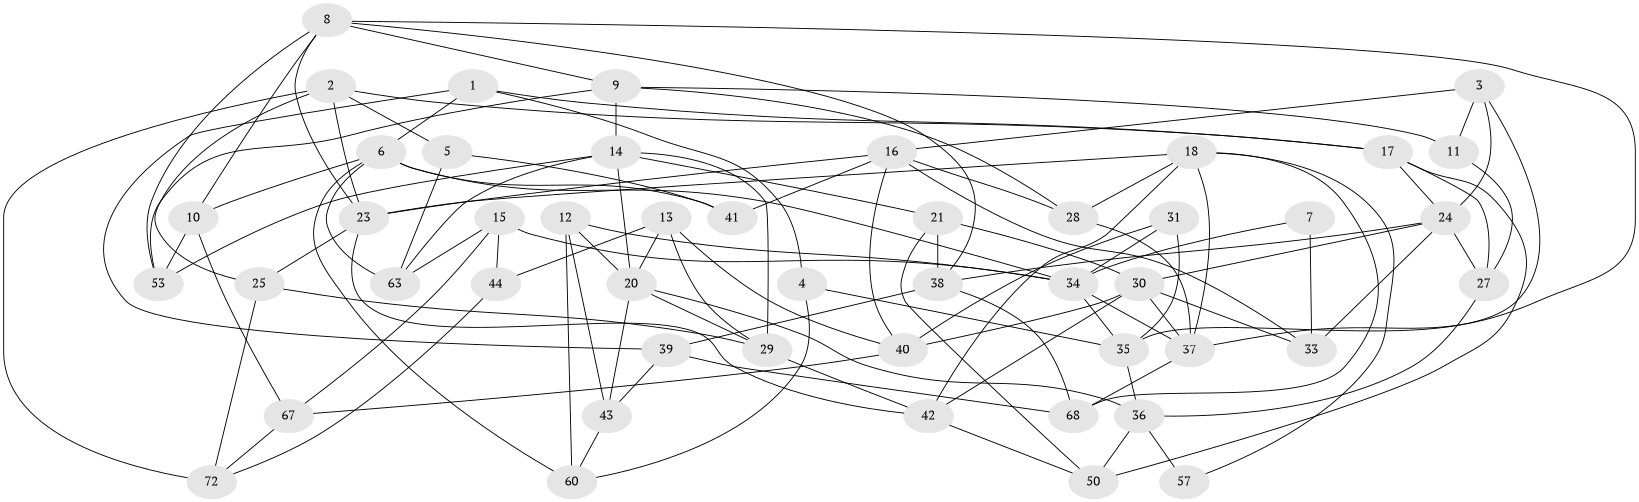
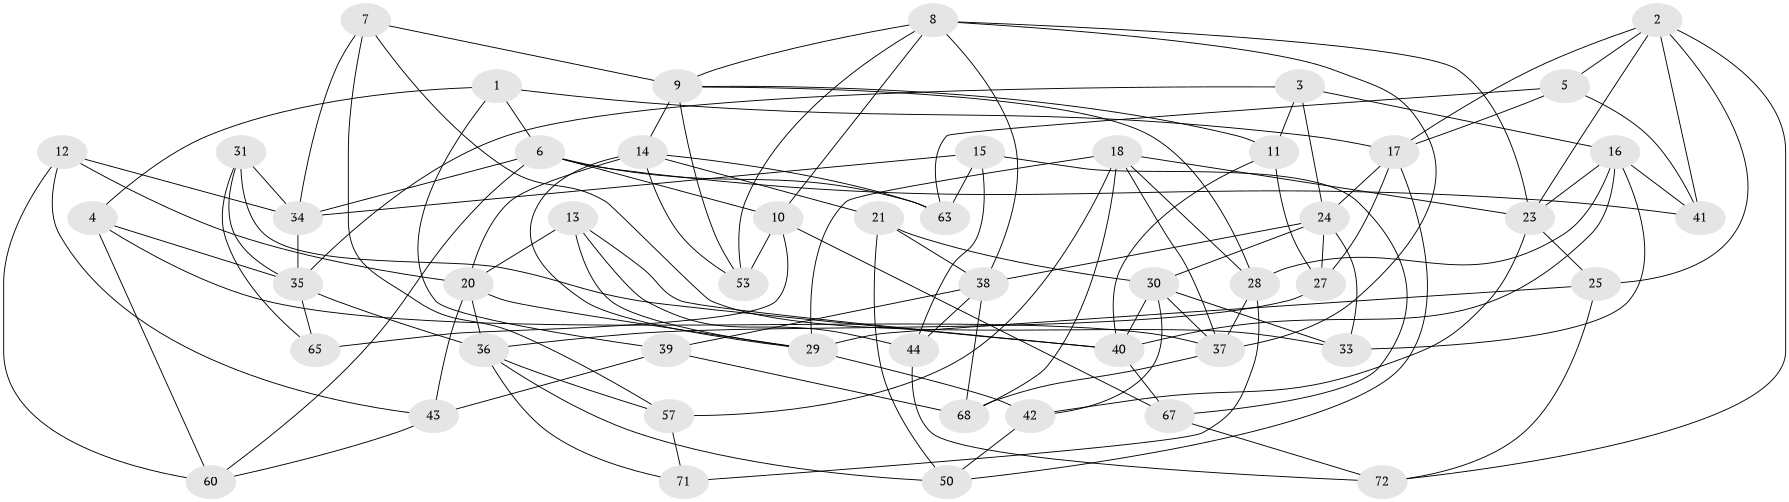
none -> (522, 53)
none -> (1487, 118)
none -> (1679, 119)
none -> (1153, 226)
(1023, 284) -> (910, 187)
none -> (401, 291)
none -> (949, 317)
(1131, 317) -> (425, 320)
none -> (315, 350)
none -> (684, 482)
